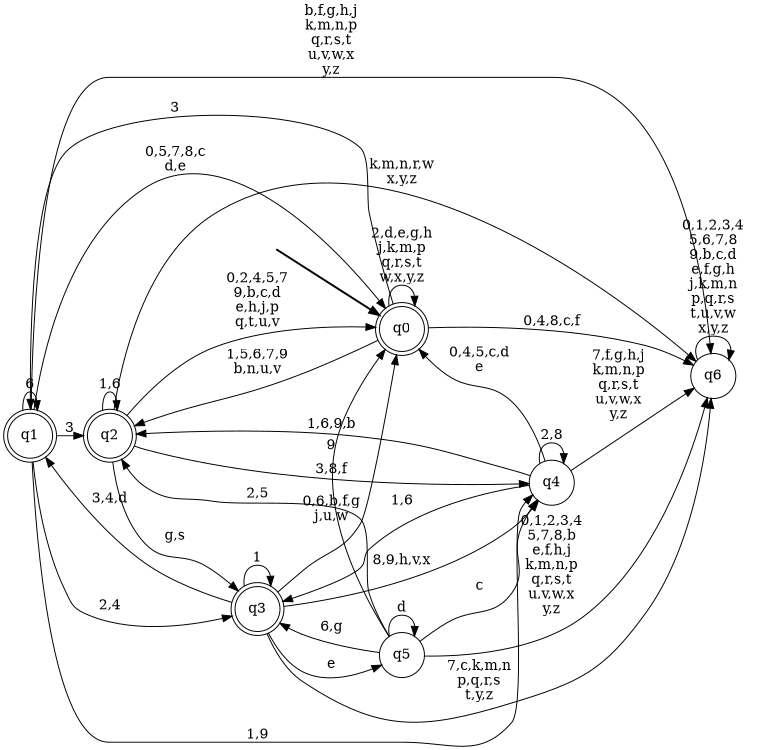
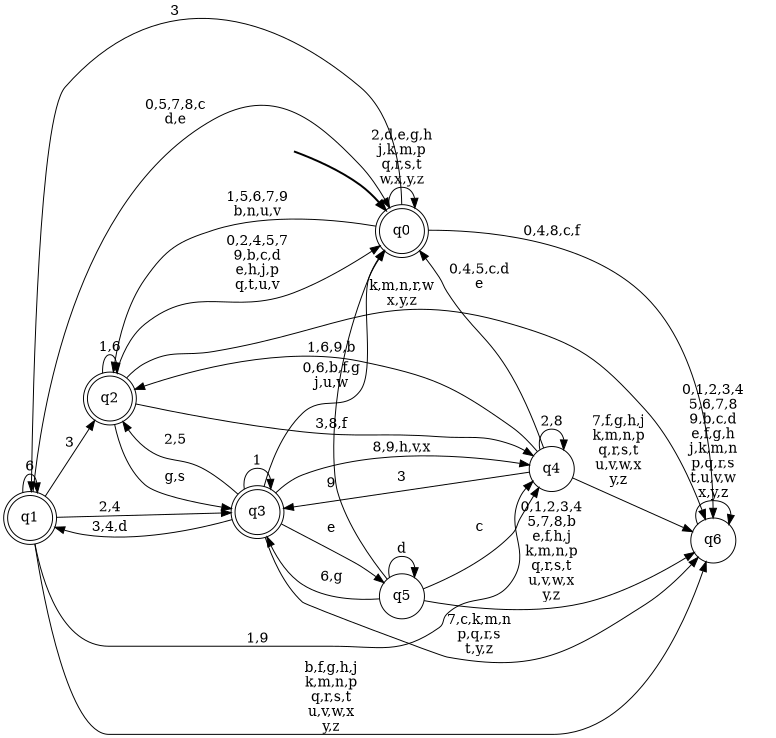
(402, 501) -> (402, 477)
(301, 504) -> (183, 461)
